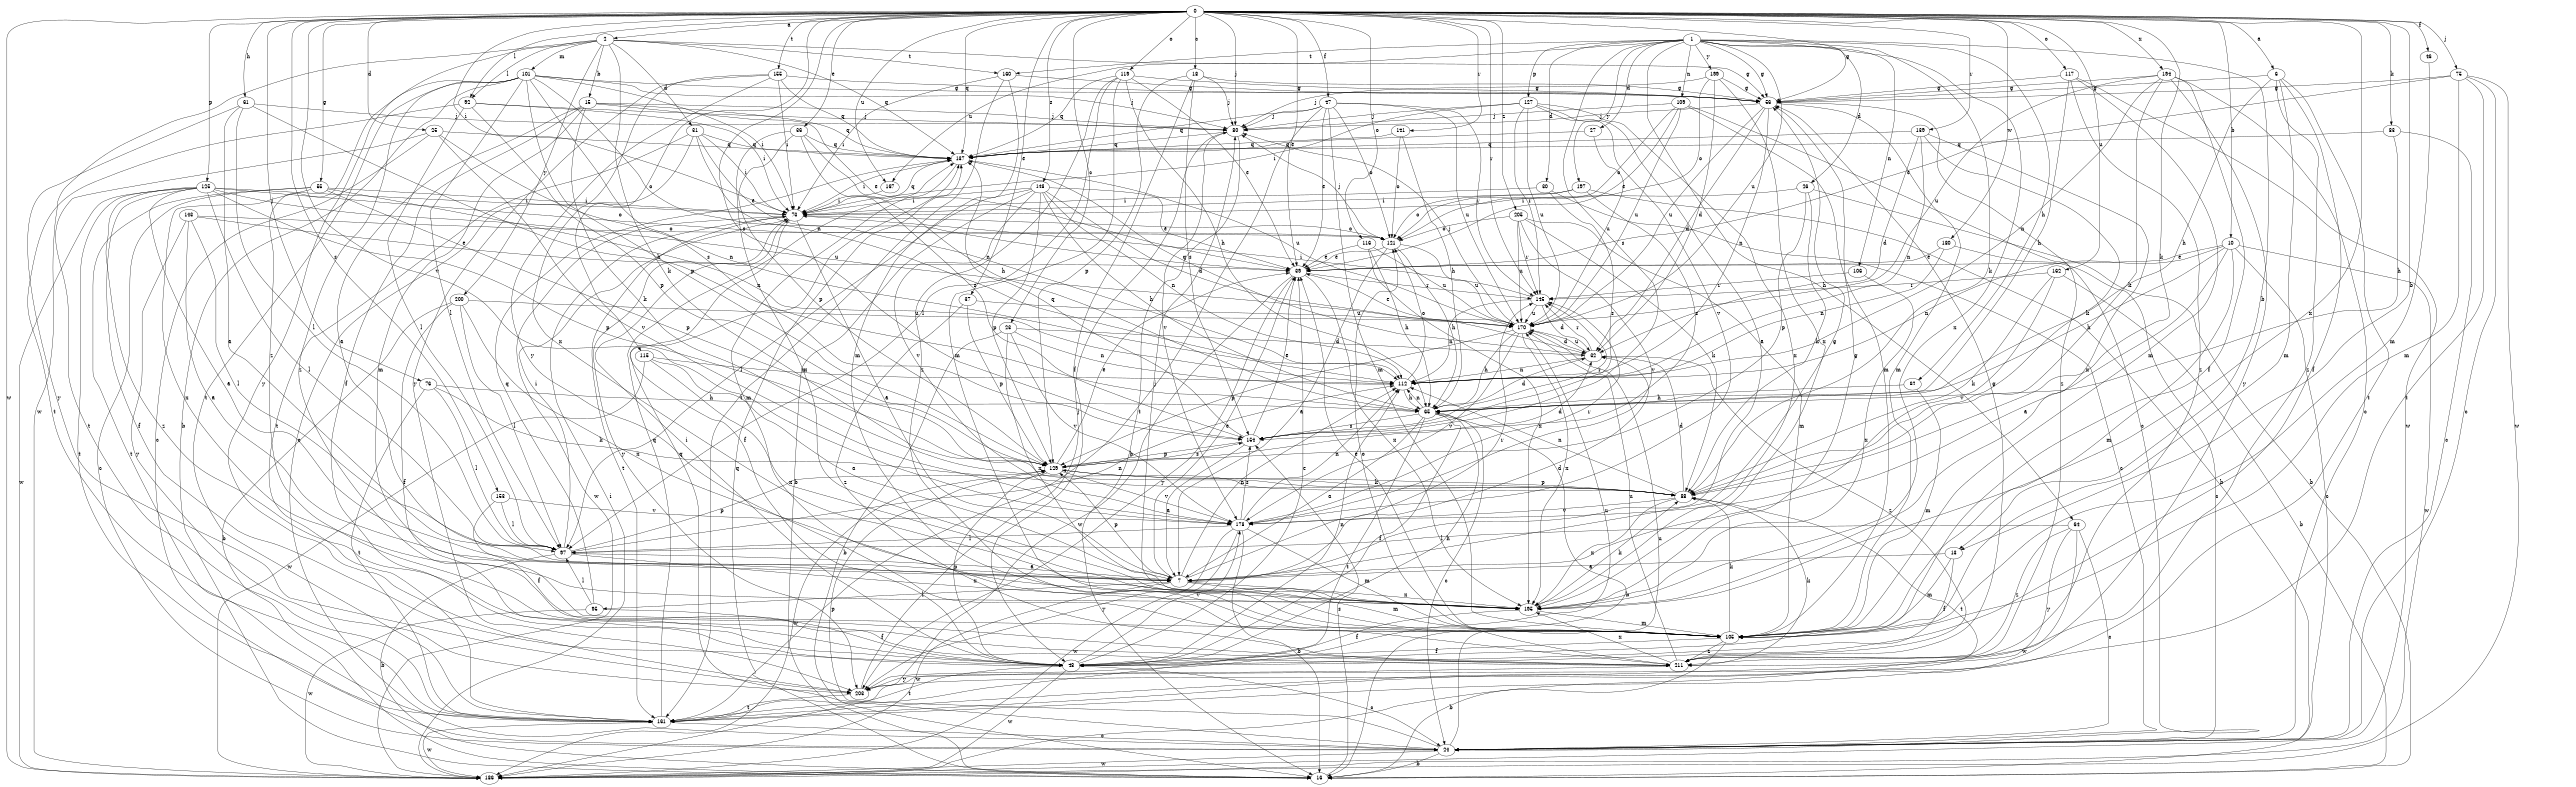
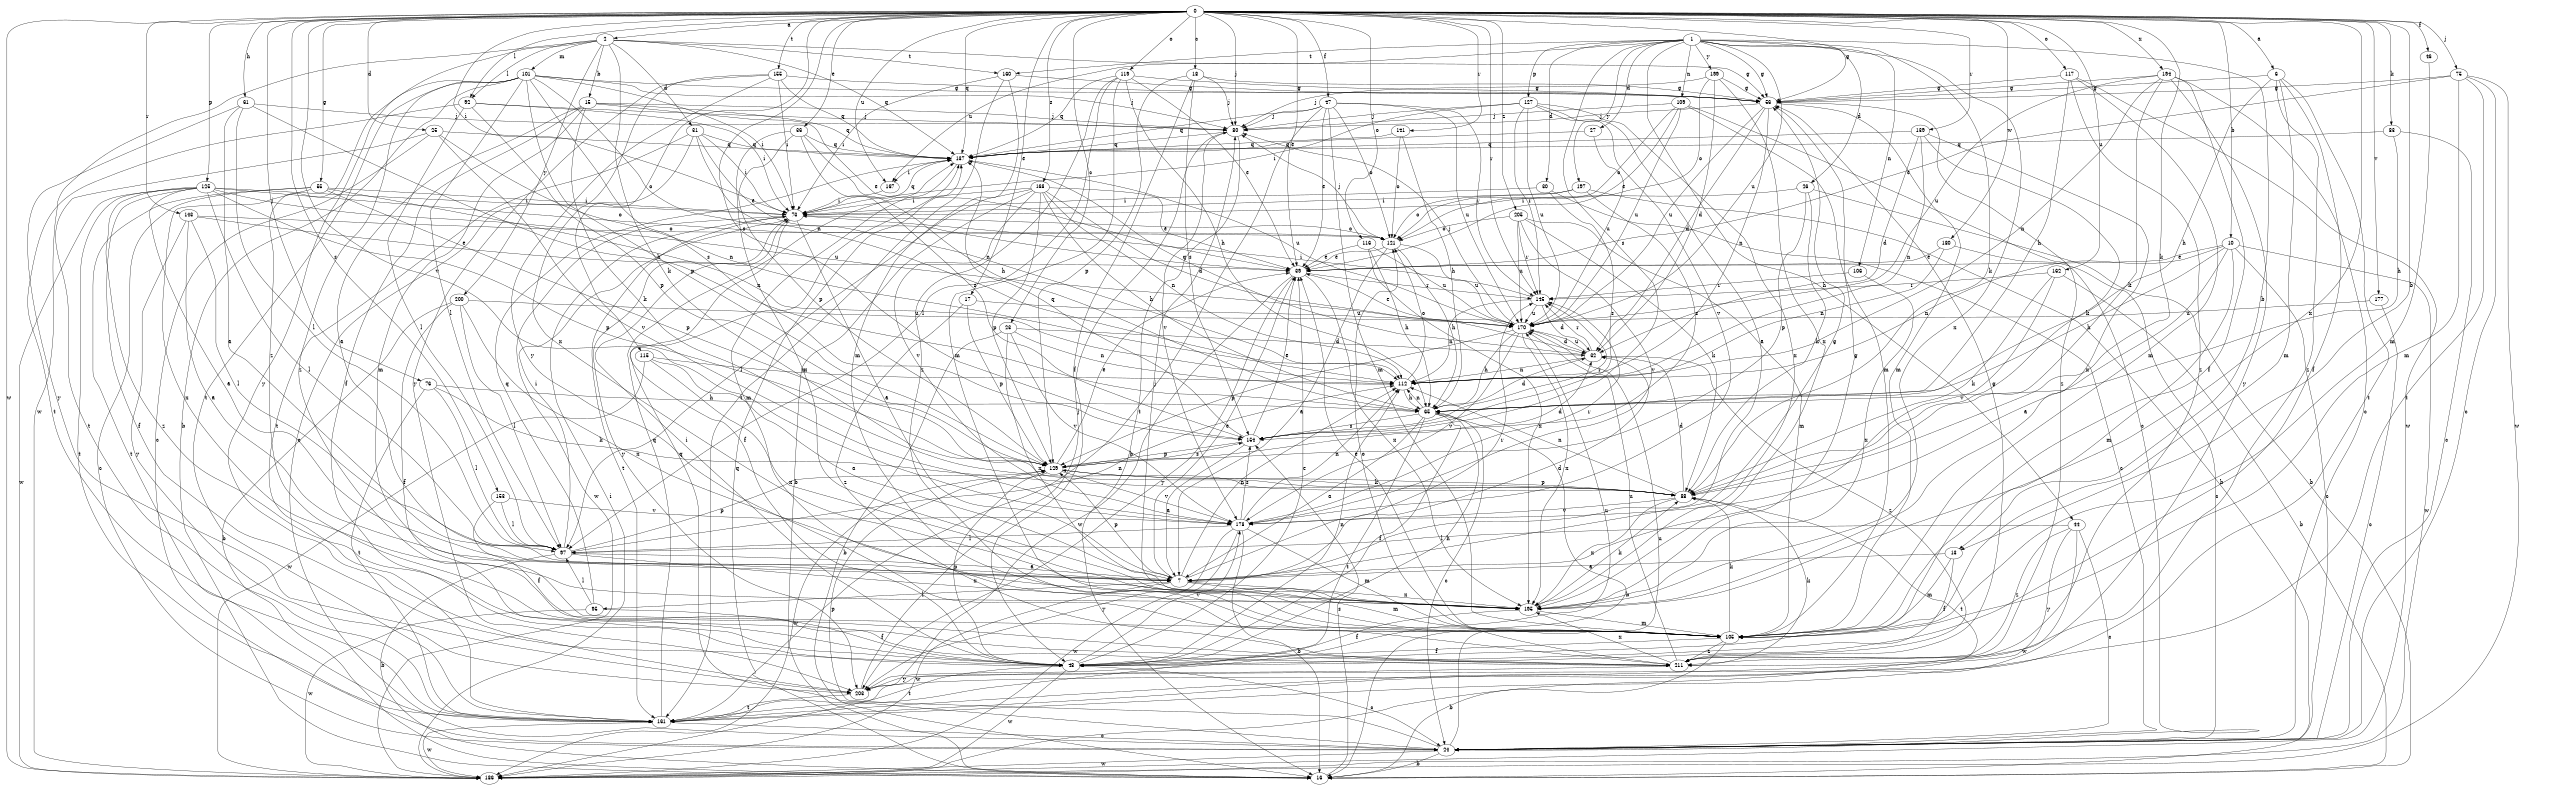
none -> (566, 14)
(875, 177) -> (919, 166)
(1040, 187) -> (1040, 187)
(968, 300) -> (968, 300)
none -> (2379, 300)
(1913, 384) -> none
(2077, 525) -> (2077, 525)
